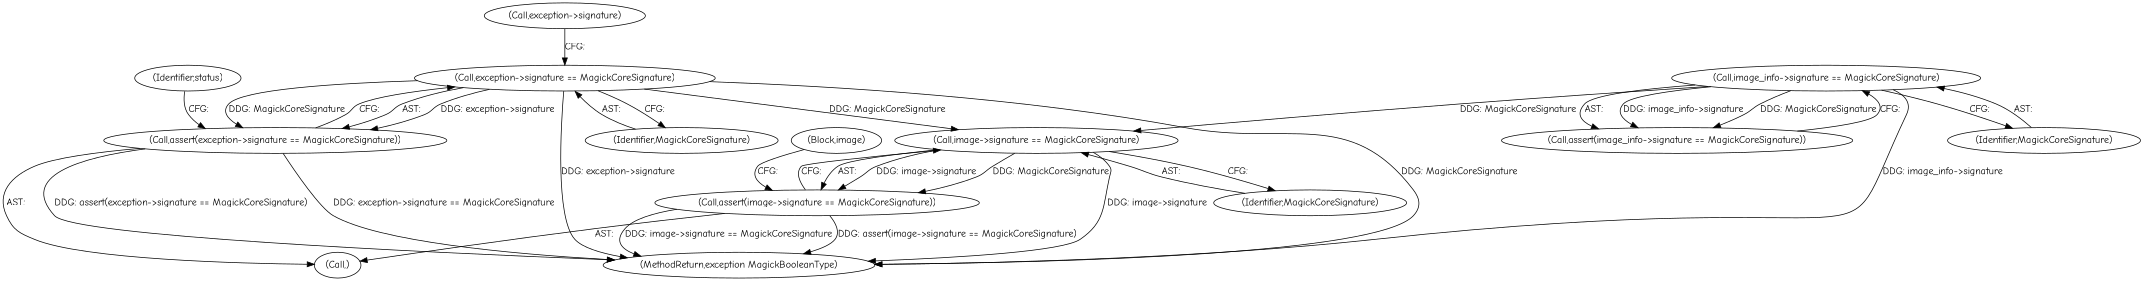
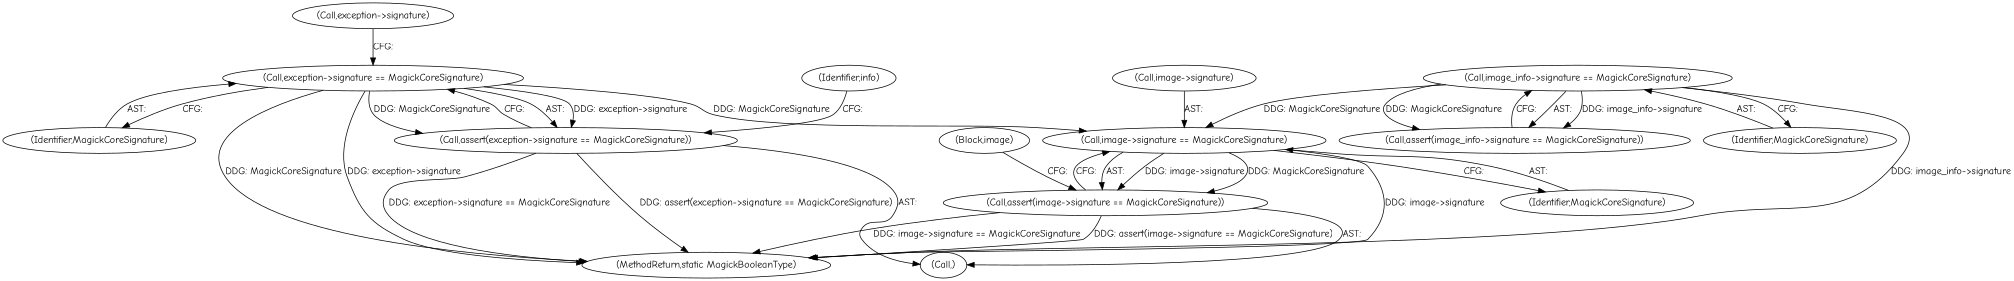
(188, 78) -> (849, 78)
none -> (1184, 78)
(739, 265) -> (706, 265)
